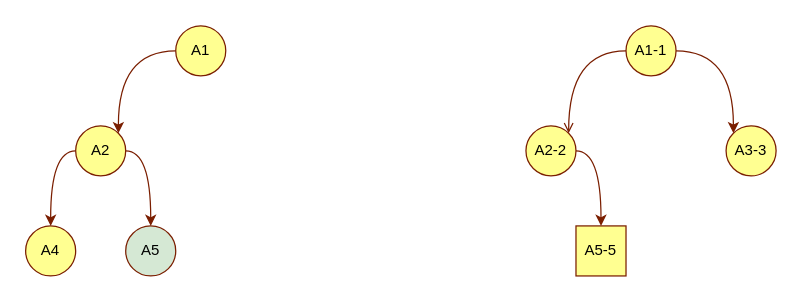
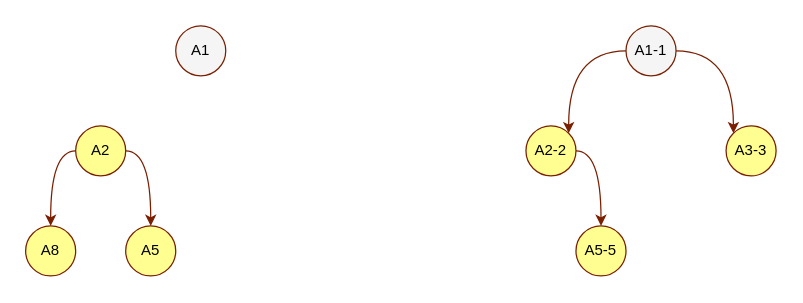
(201, 51) -> (201, 51)
(651, 51) -> (651, 51)
(130, 73) -> none
(568, 125) -> (568, 123)
(51, 251) -> (51, 251)
(151, 251) -> (151, 251)
(601, 251) -> (601, 251)
